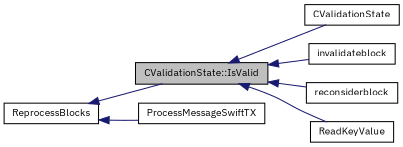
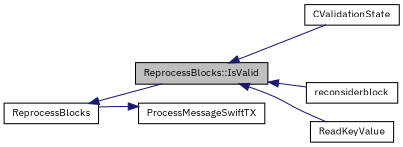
(352, 54) -> none
(202, 73) -> (202, 73)
(124, 120) -> (114, 107)
